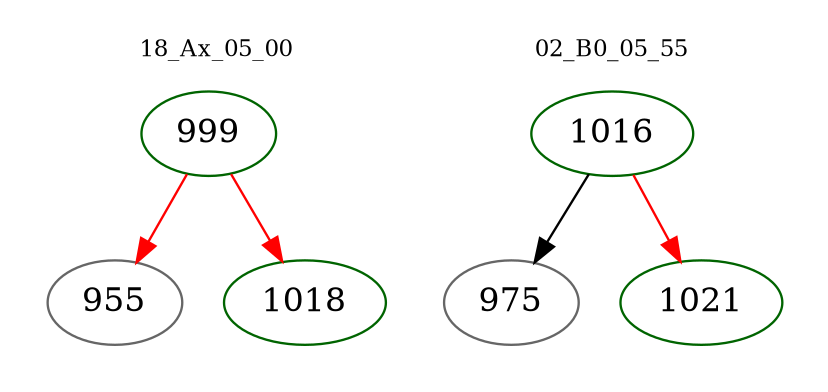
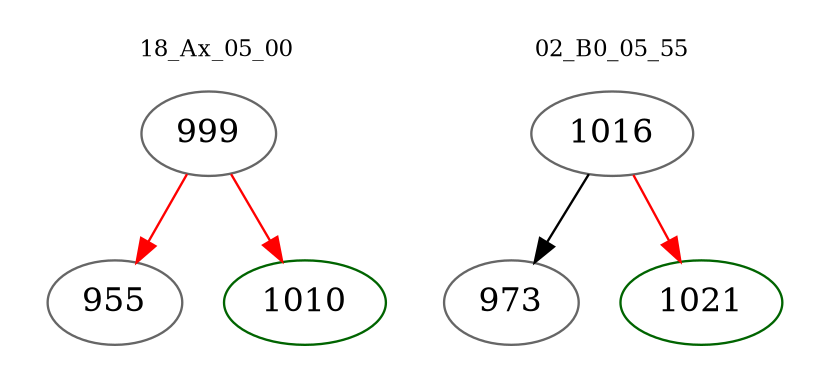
(209, 134) -> (209, 134)
(612, 134) -> (612, 134)
(305, 303) -> (305, 303)
(511, 303) -> (511, 303)
